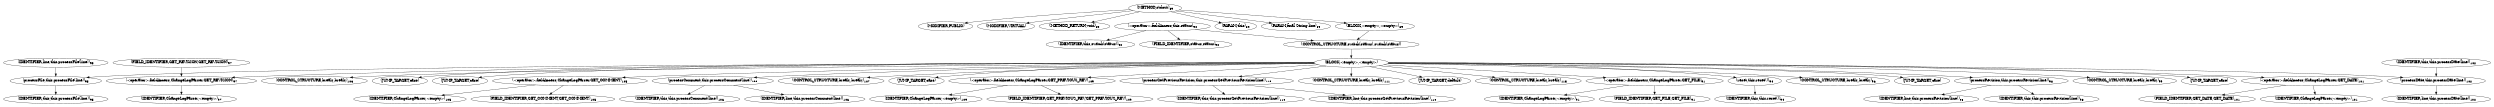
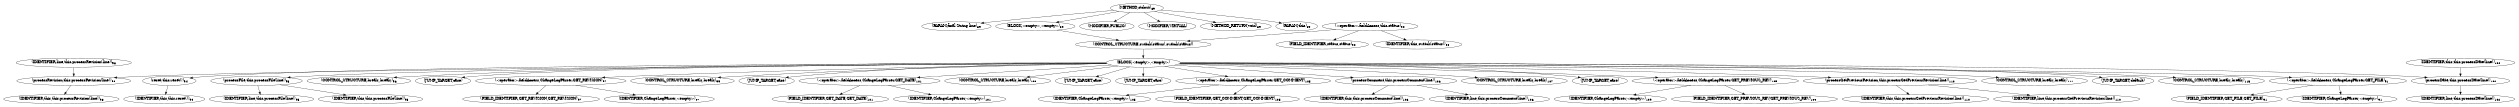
(56, 71) -> (259, 89)
(181, 71) -> (542, 89)
(1968, 90) -> (74, 71)
